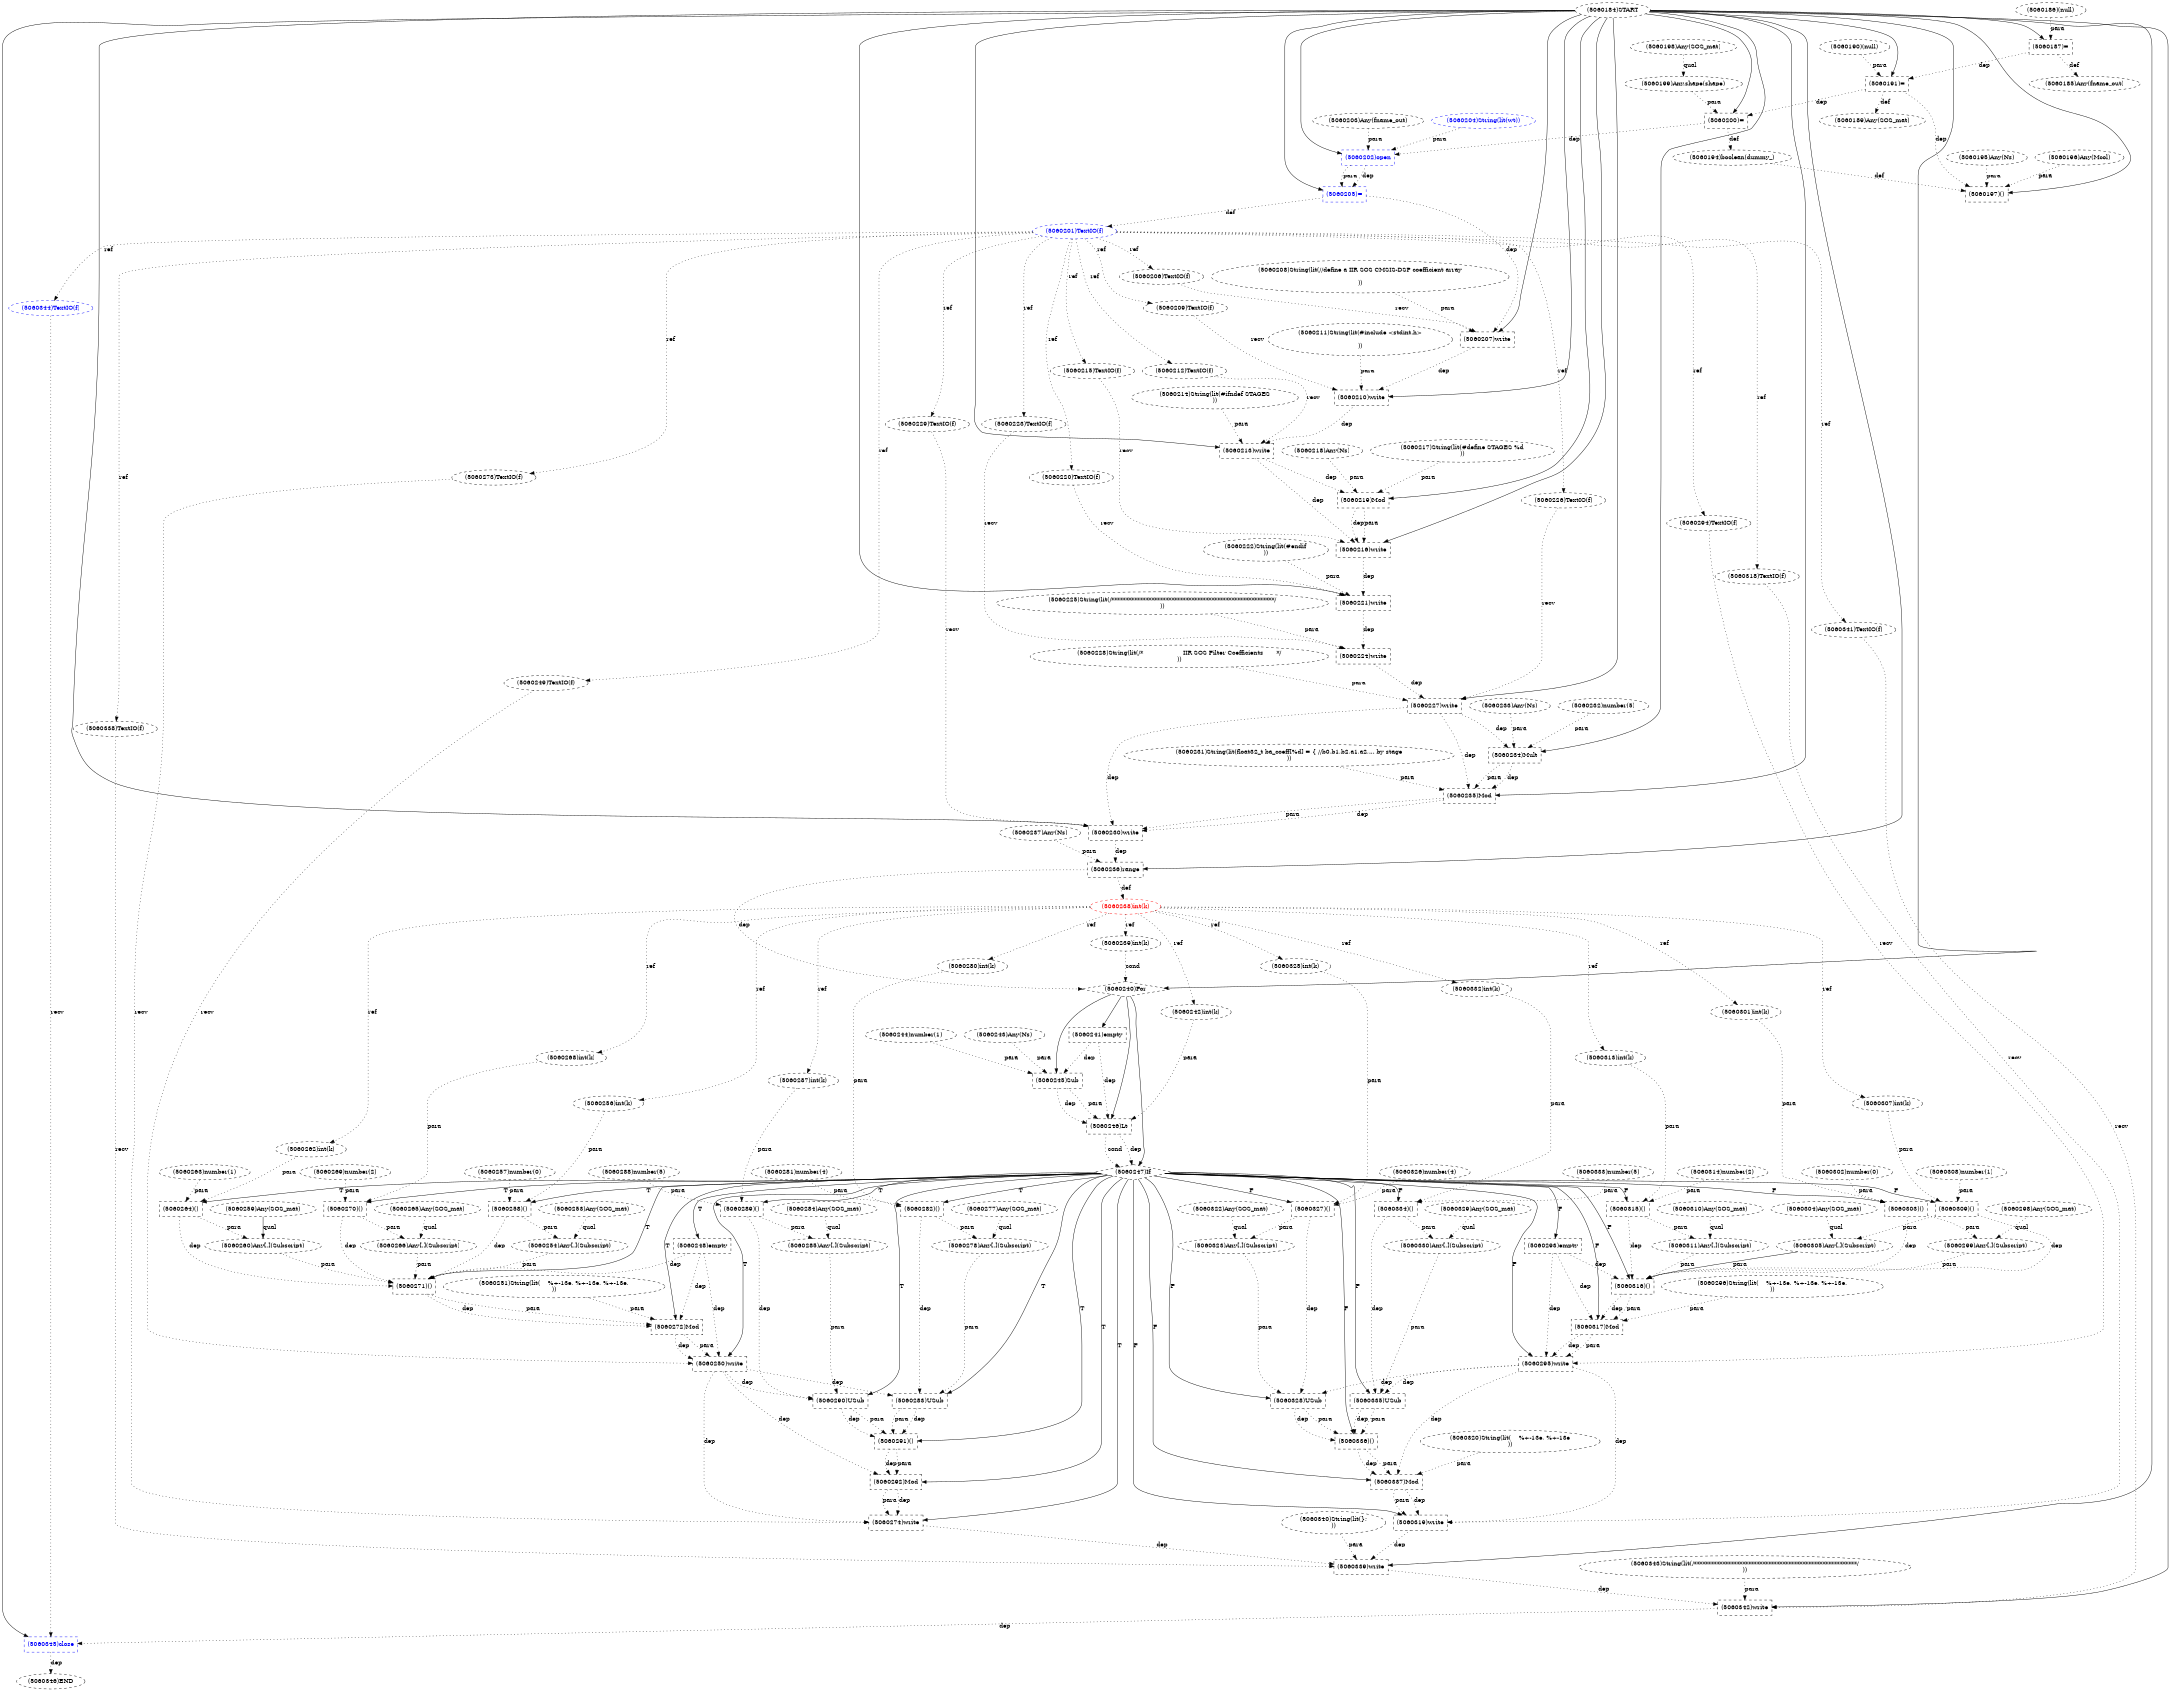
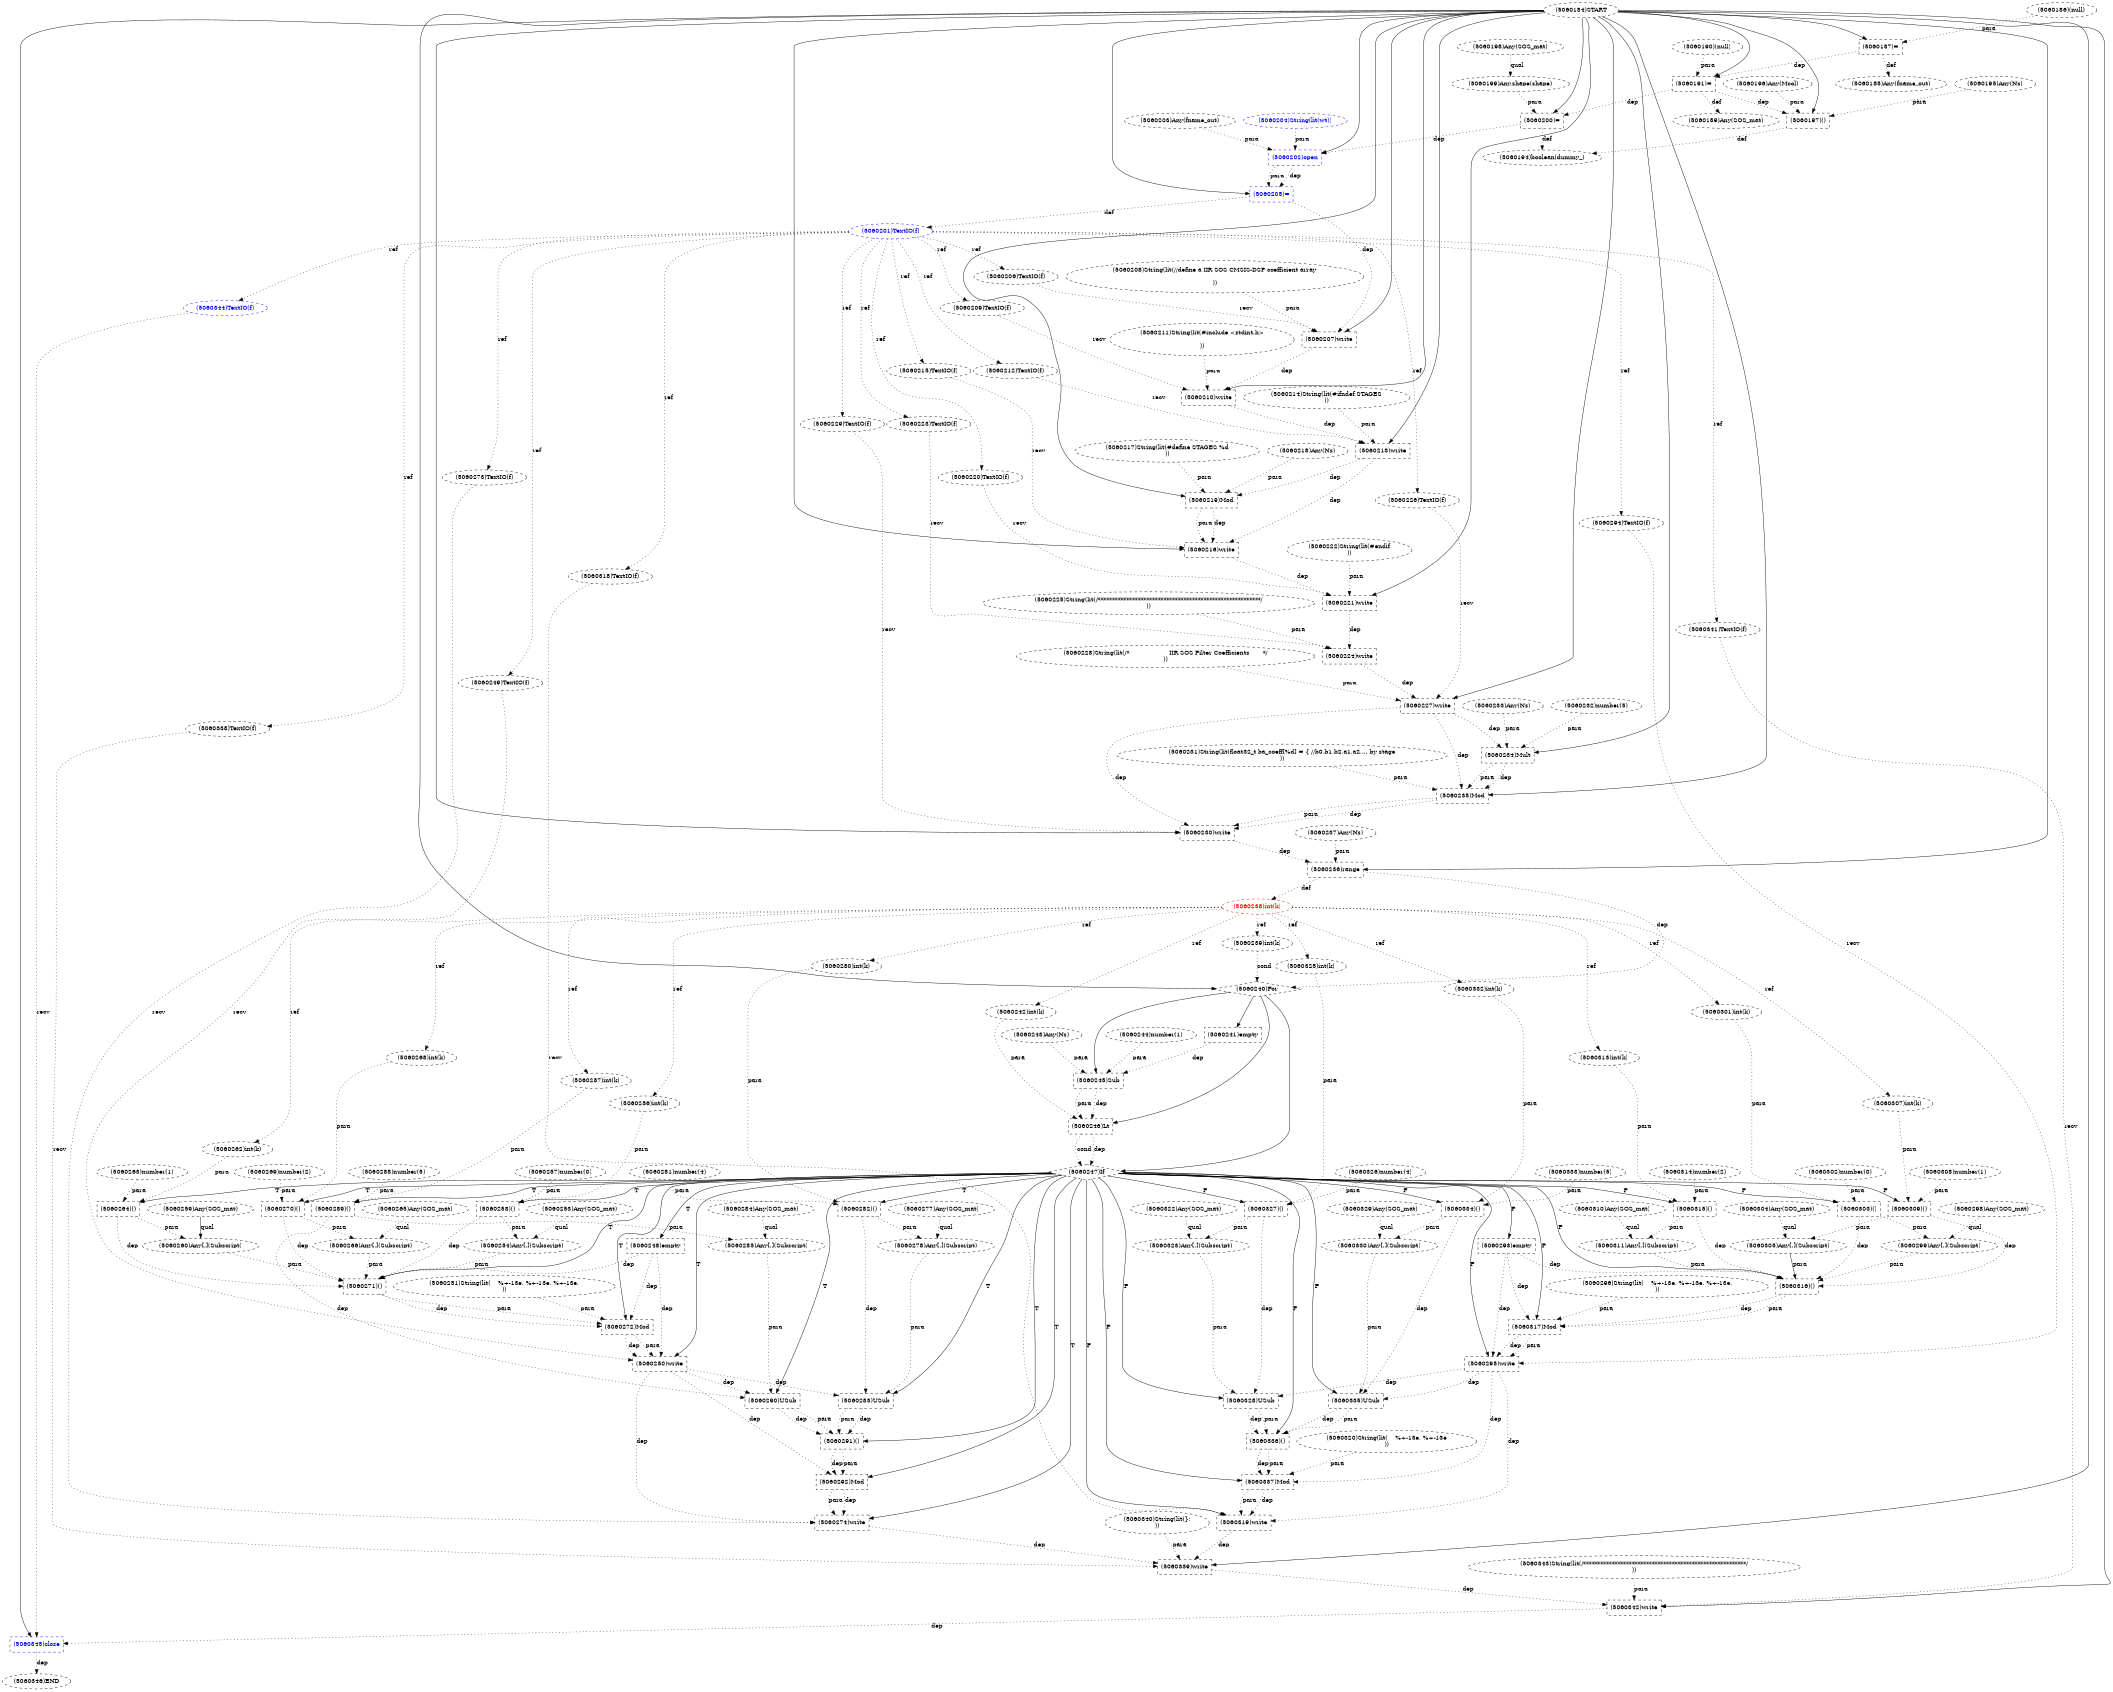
(1866, 177) -> (1692, 143)
(1103, 1079) -> none
